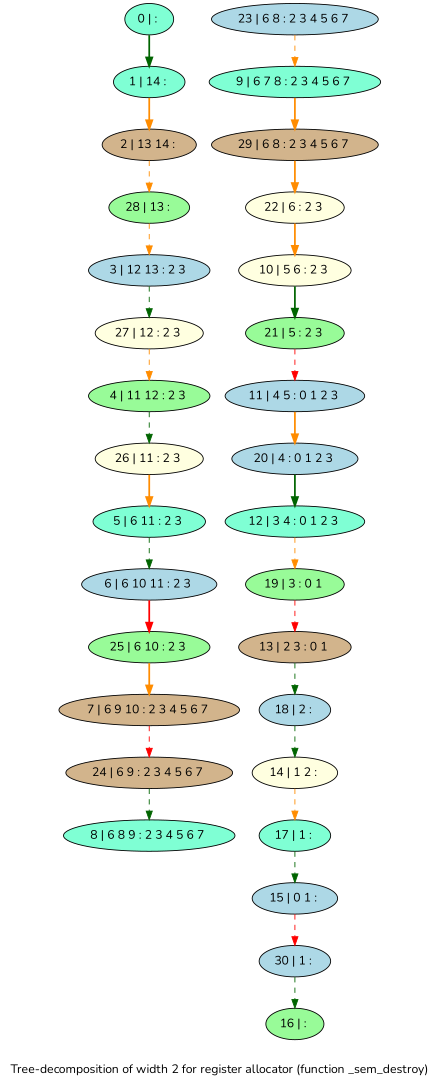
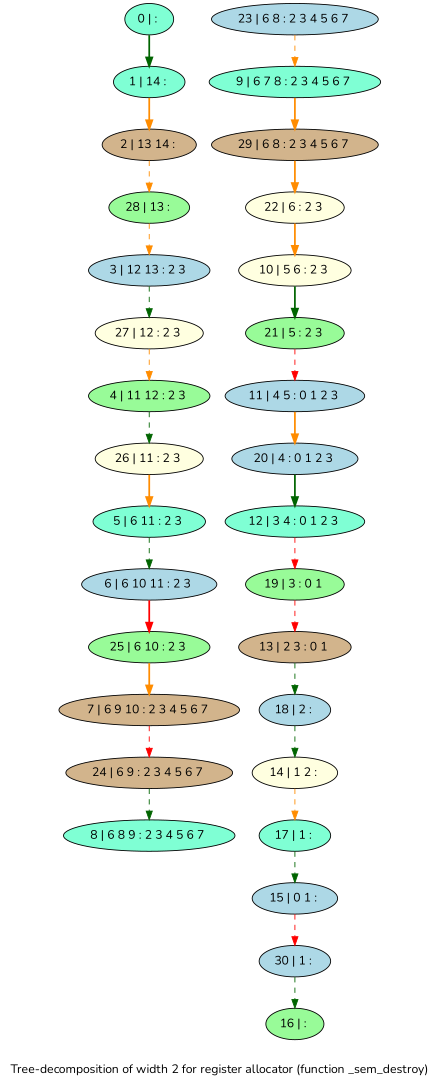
(295, 549) -> (295, 549)
